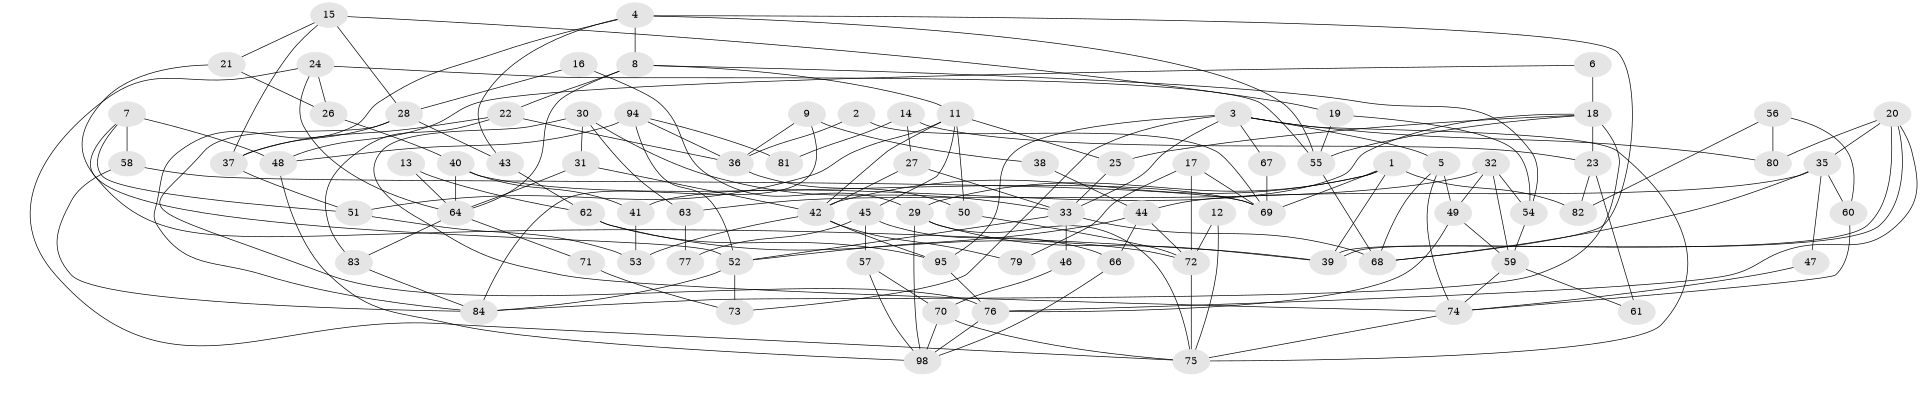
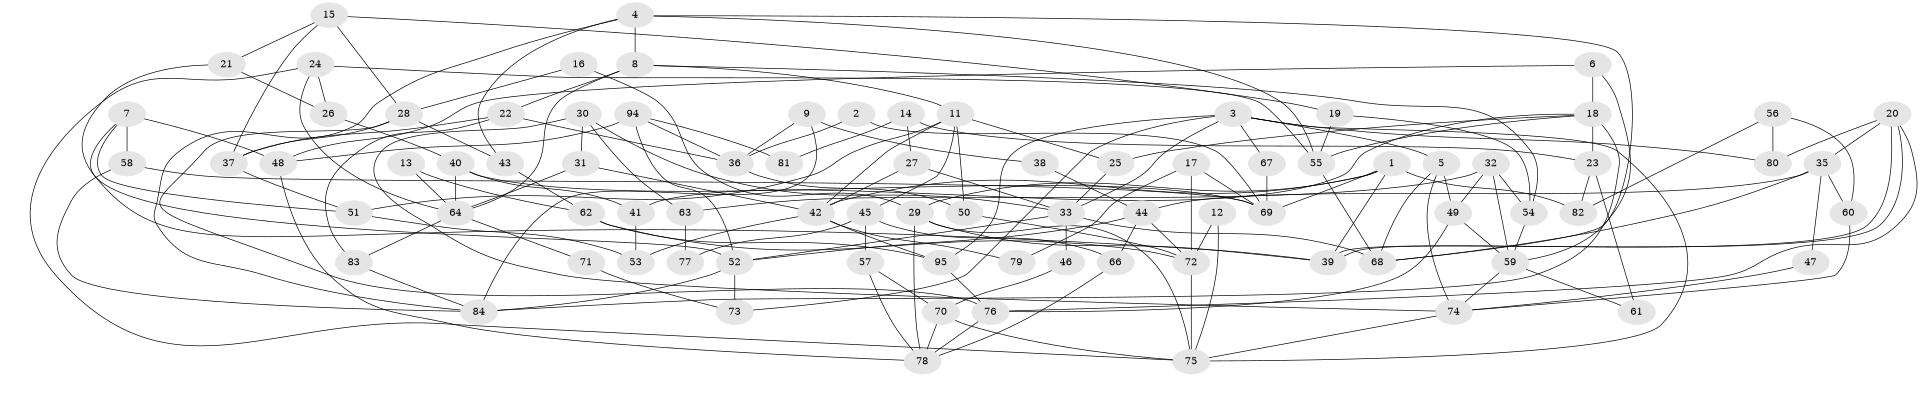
none -> (1629, 181)
(922, 362) -> (922, 362)
